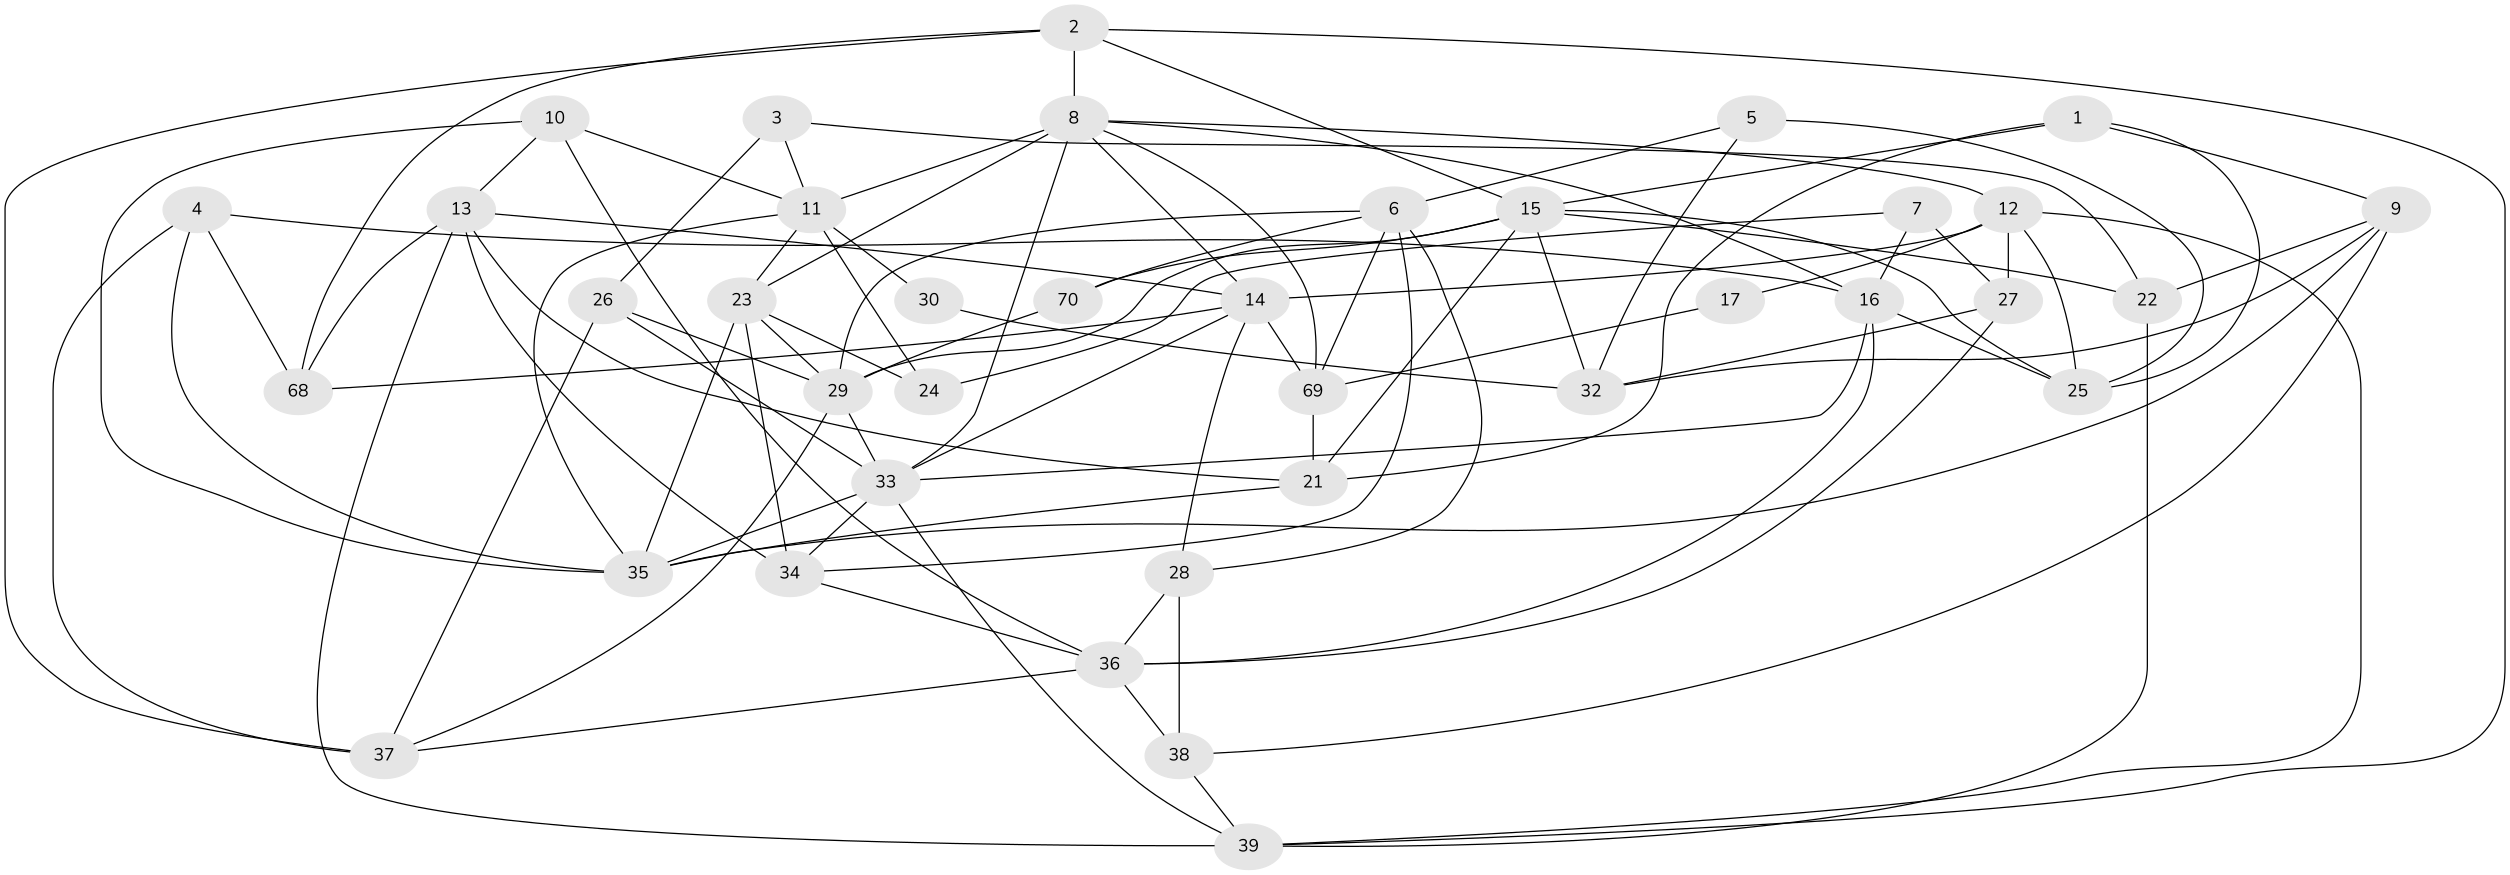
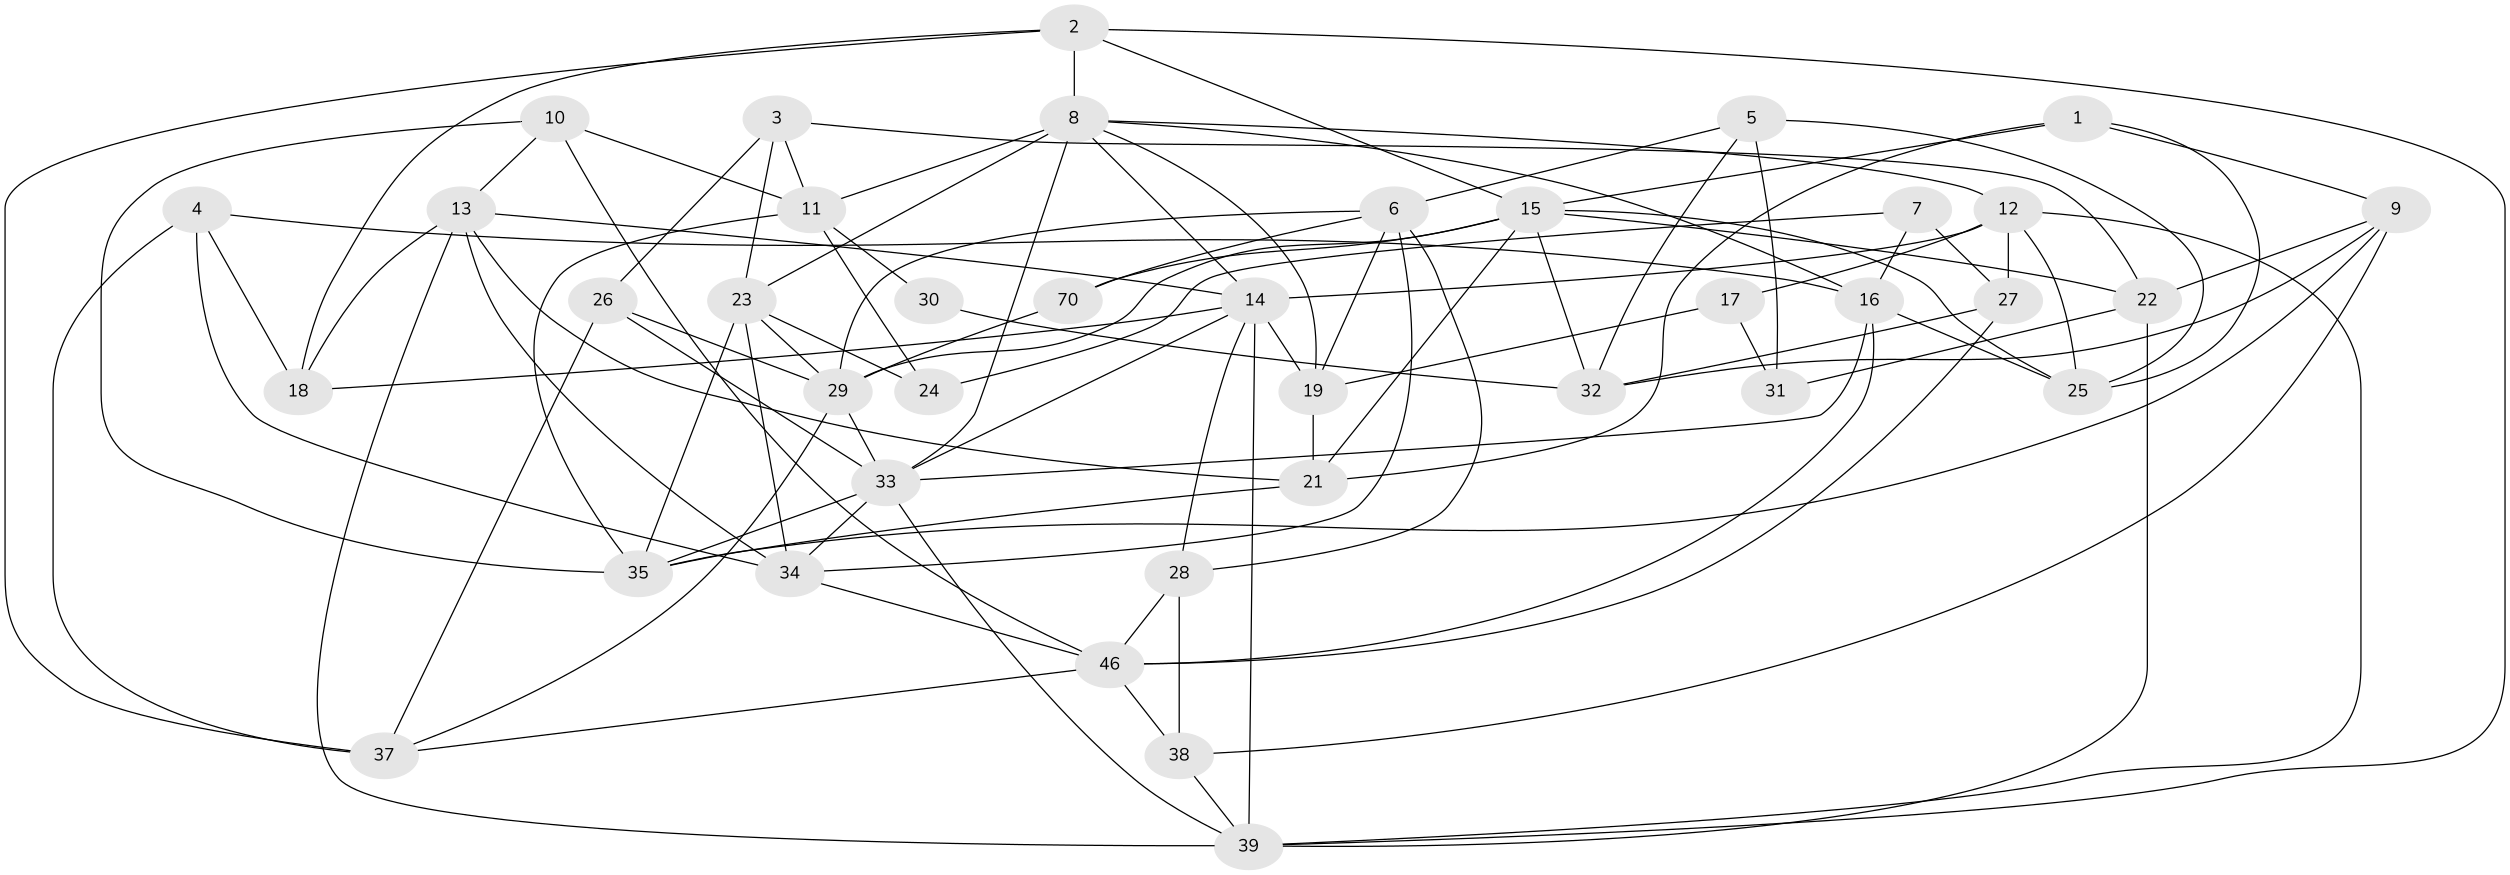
(777, 255) -> (760, 206)
(298, 392) -> (298, 392)
(1313, 392) -> (1313, 392)
none -> (1776, 392)
(299, 492) -> (408, 474)
none -> (1252, 574)
(1110, 665) -> (1110, 665)
